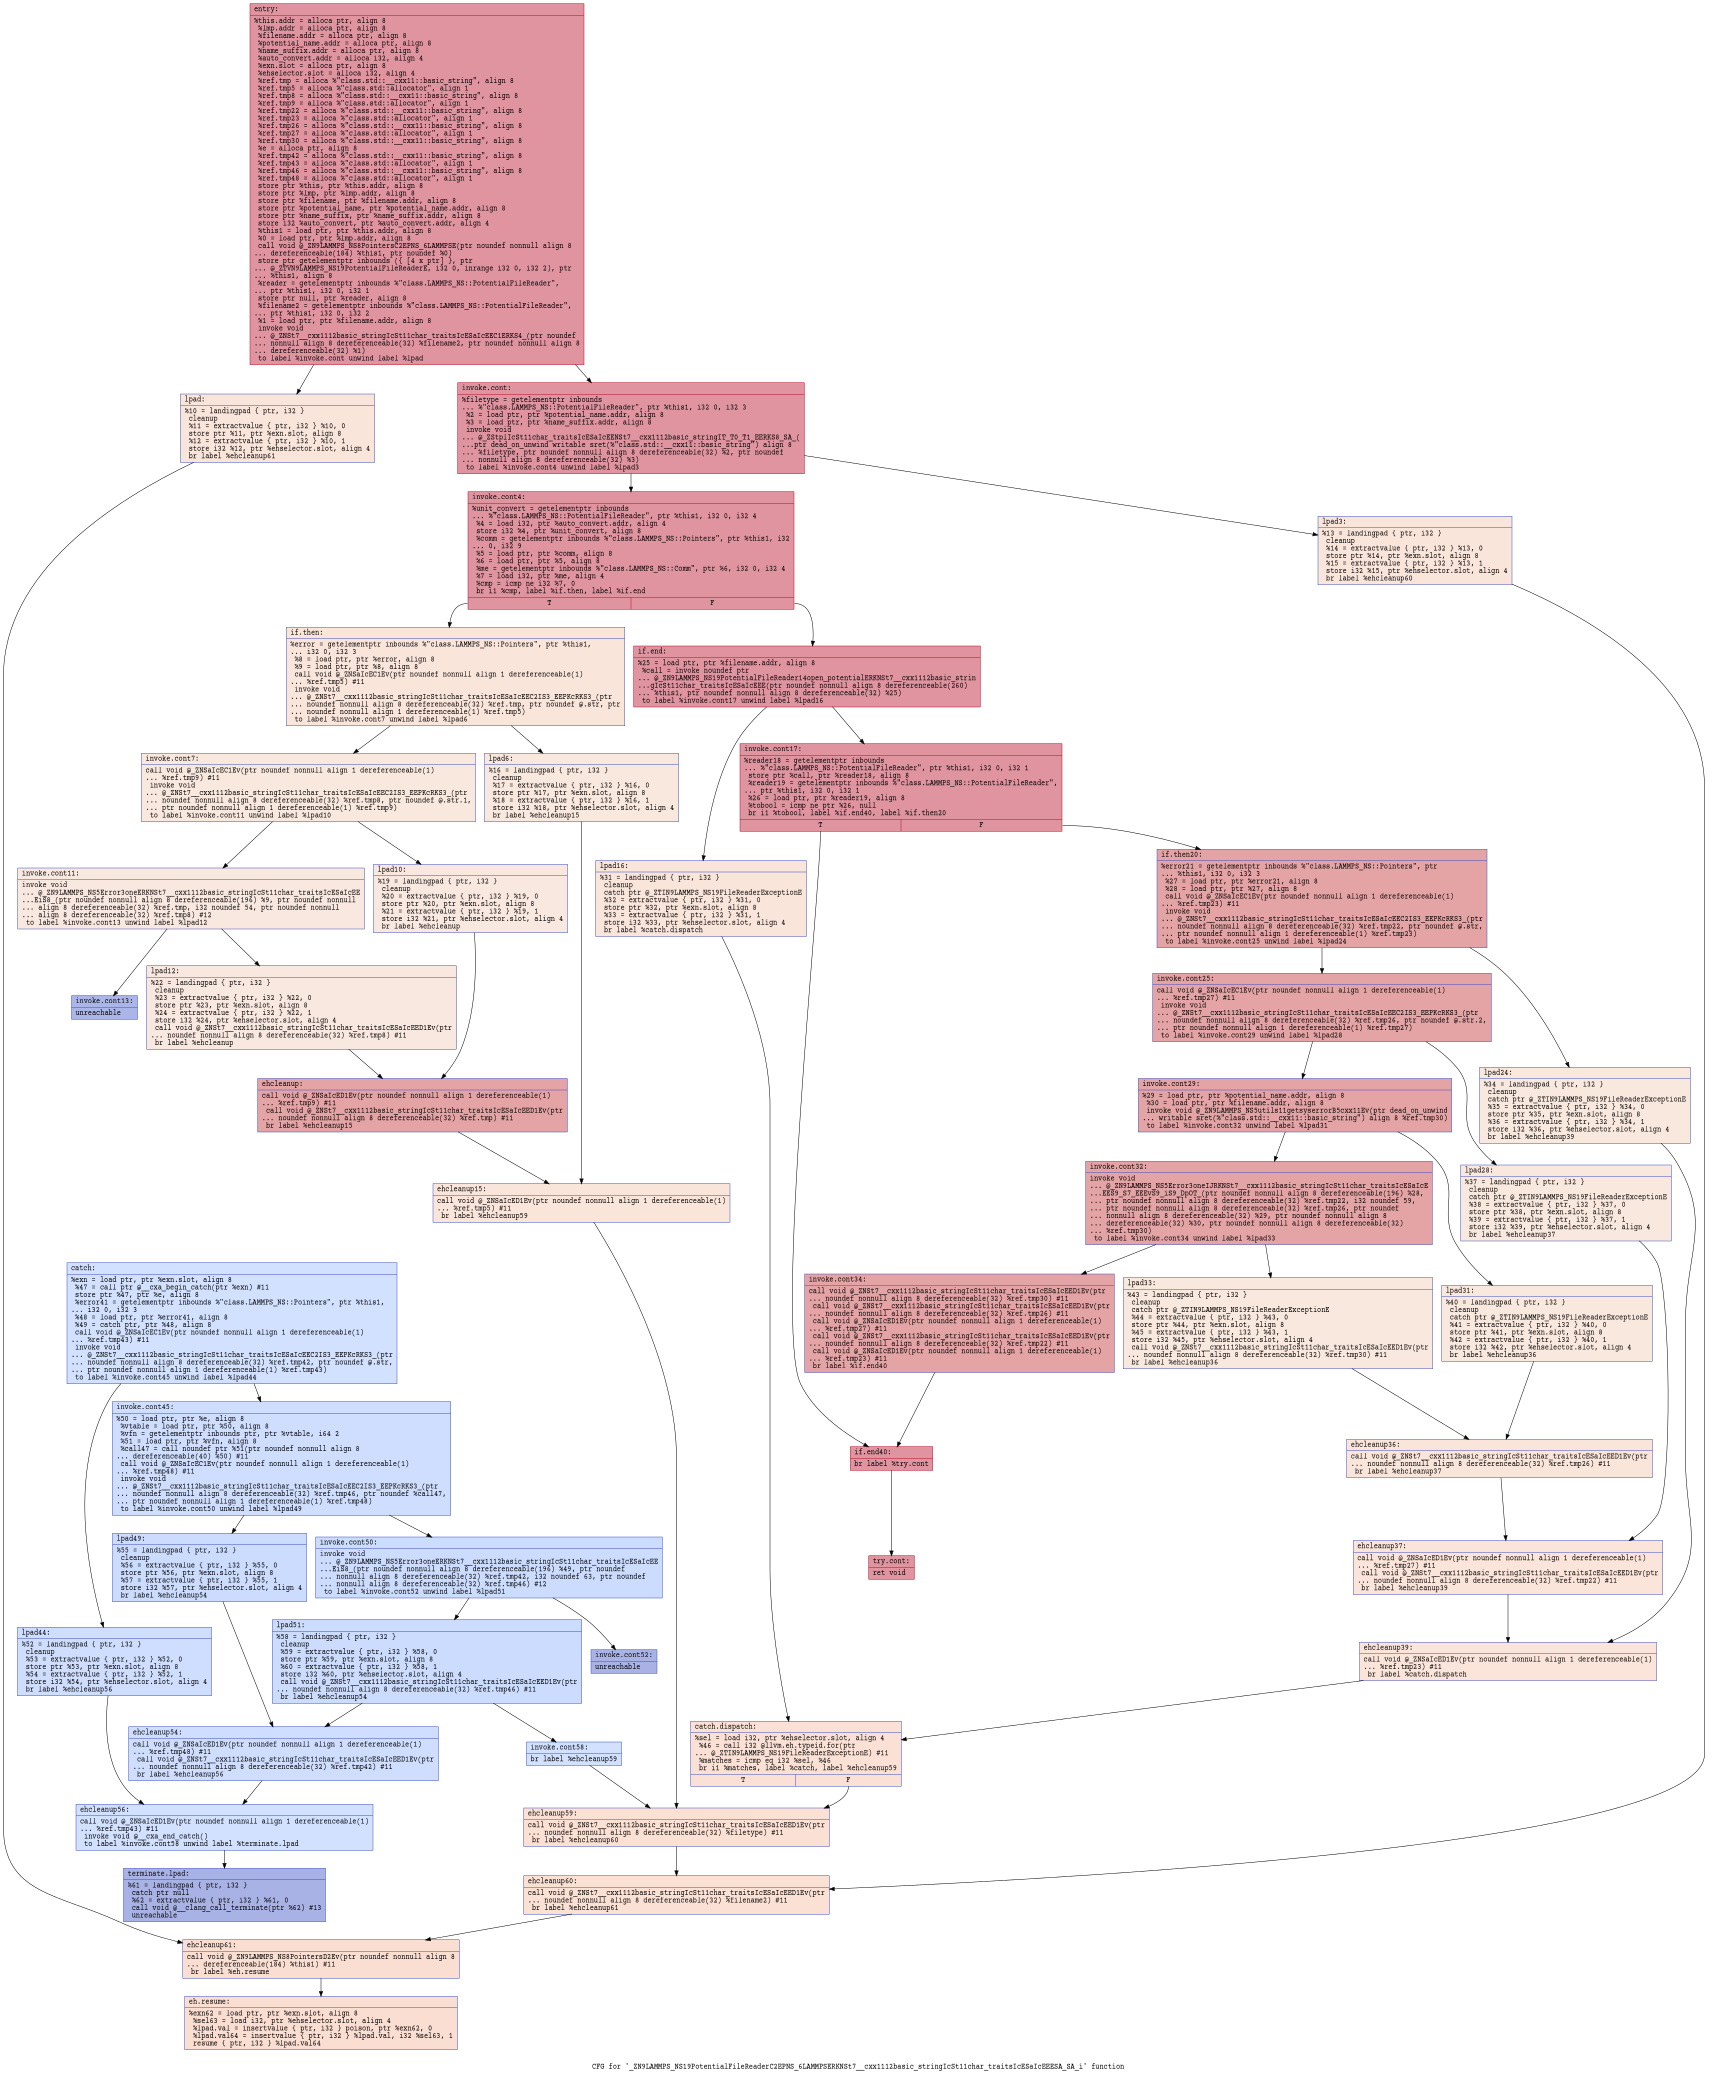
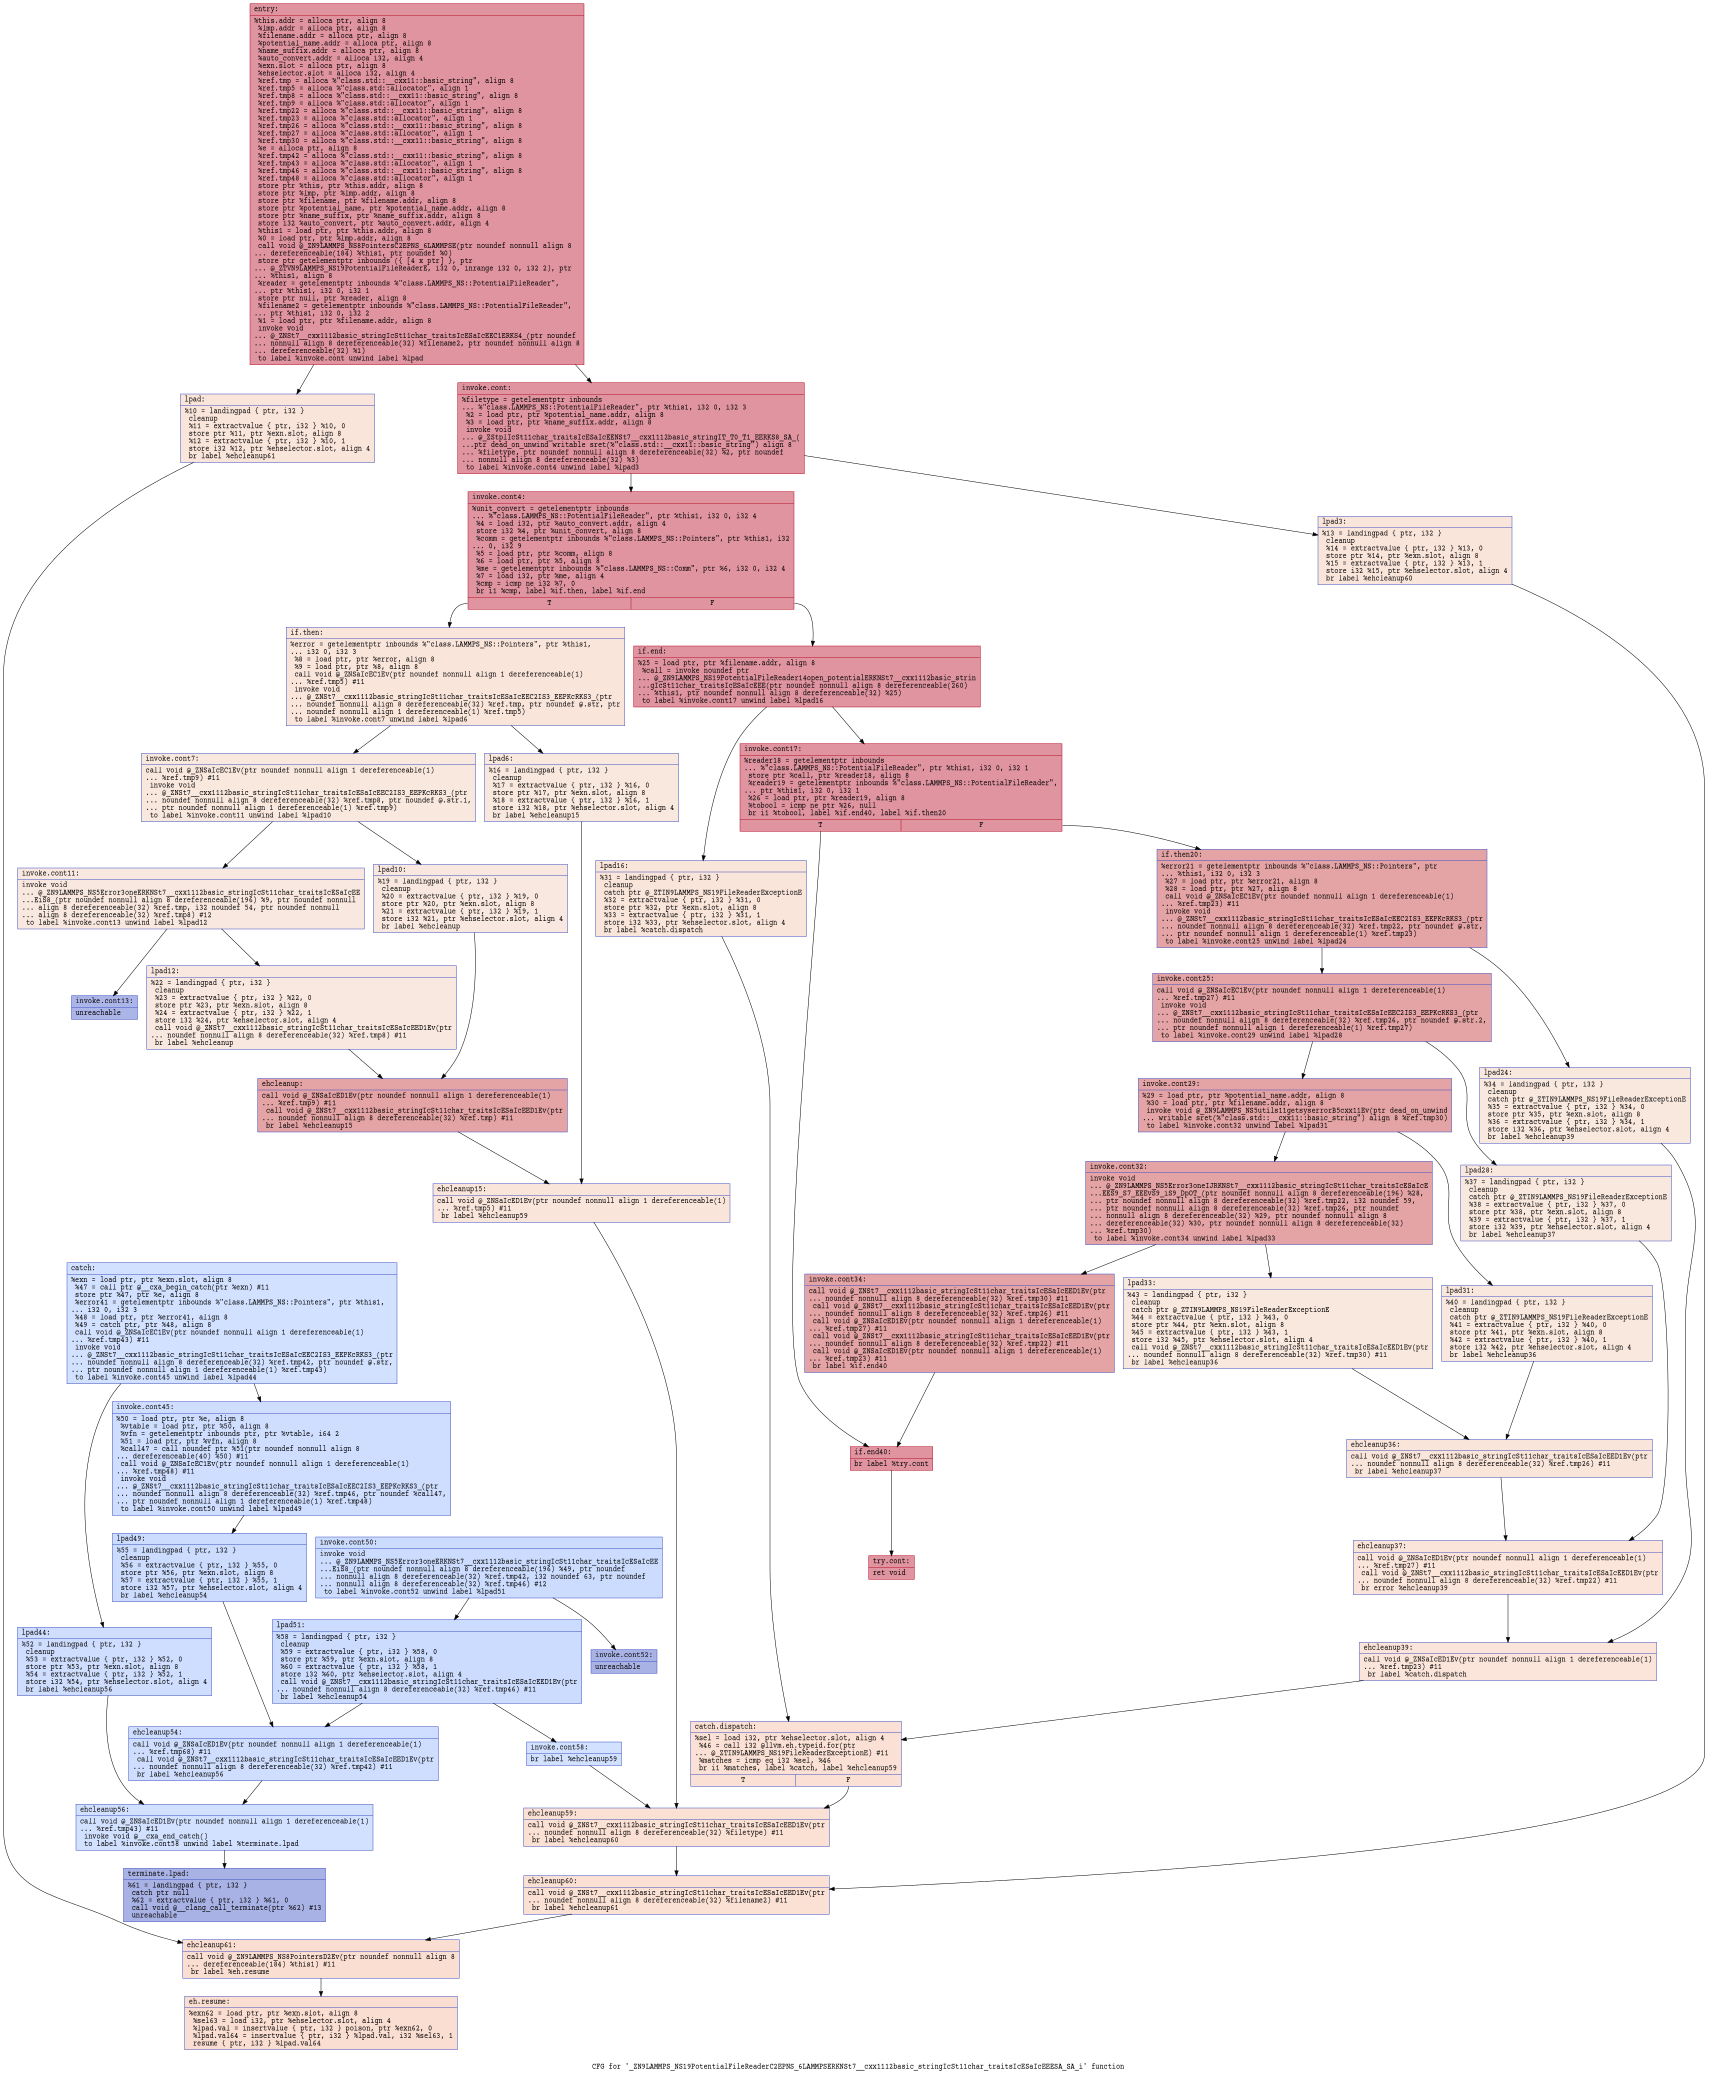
(408, 1525) -> none
(1403, 1588) -> (1403, 1588)
(172, 1752) -> (172, 1752)
